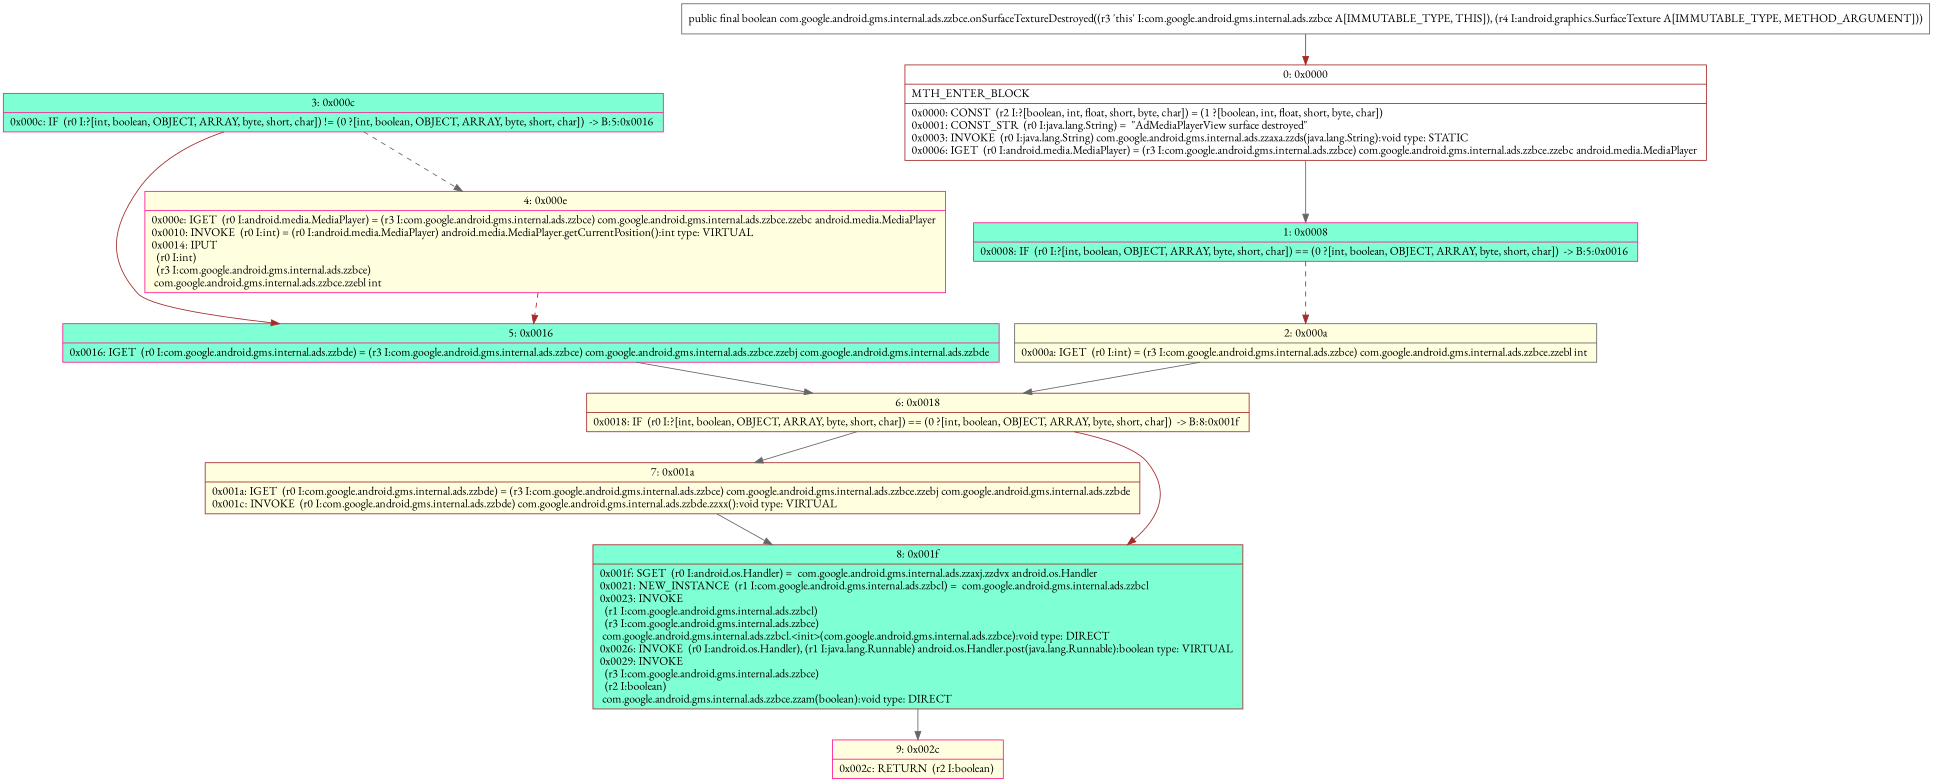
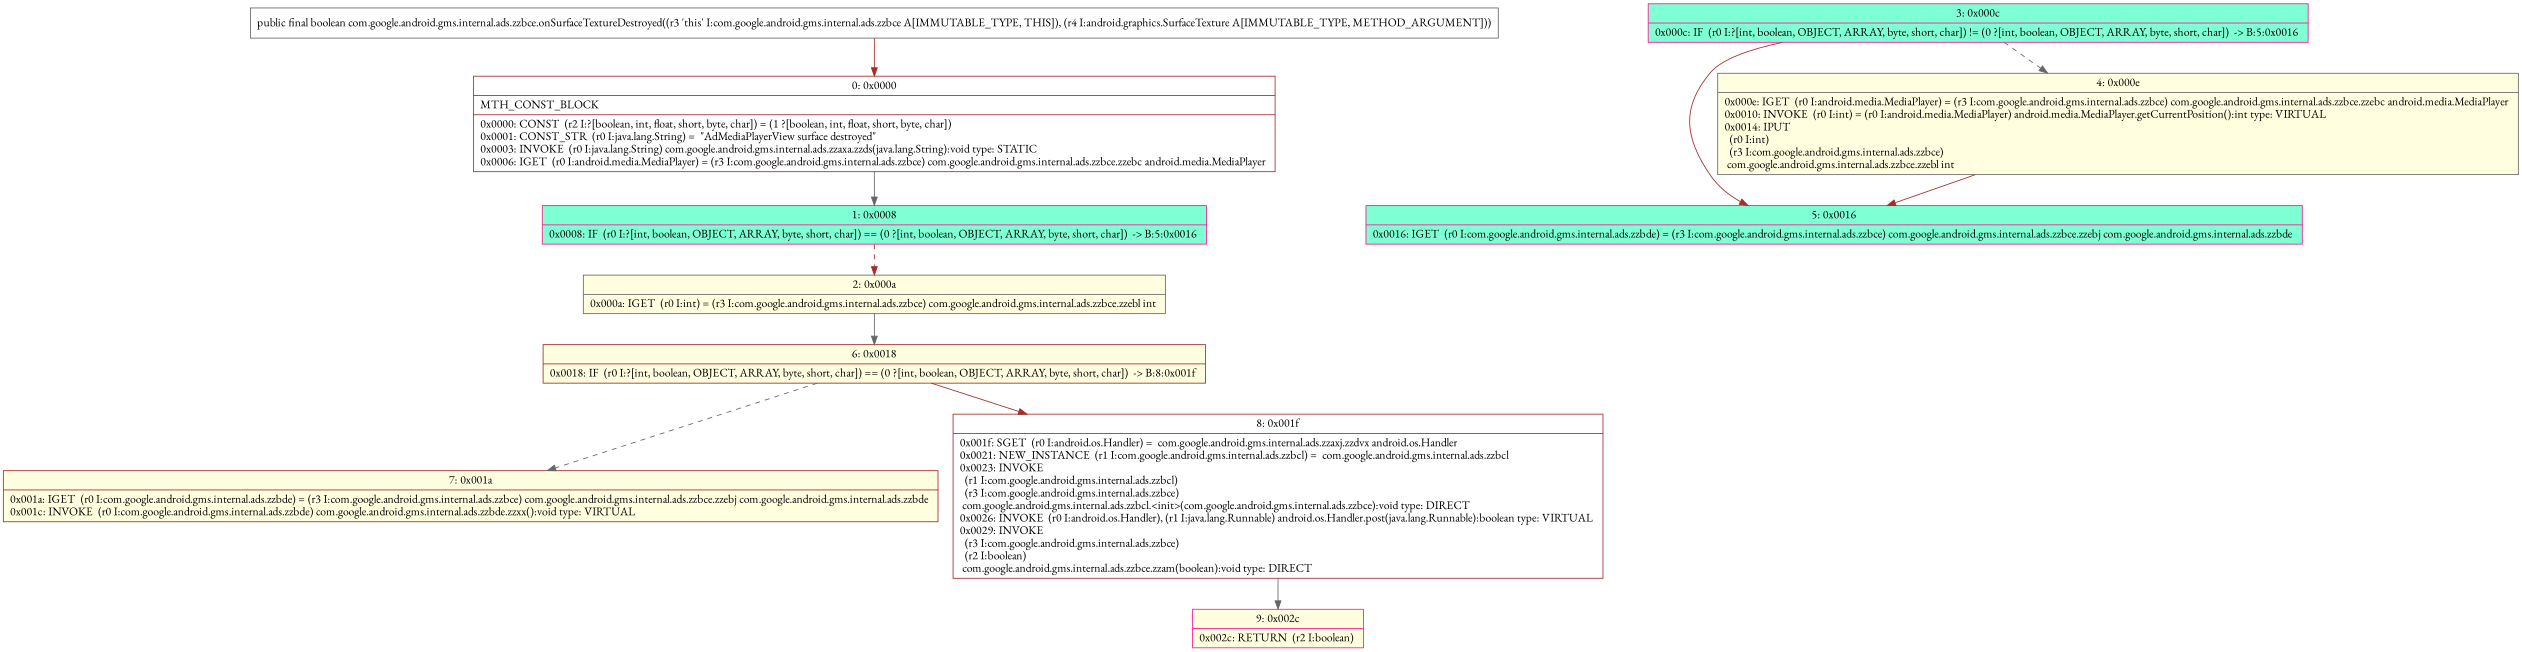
(971, 93) -> (540, 105)
(545, 242) -> (2118, 124)
(536, 304) -> (1935, 189)
(720, 377) -> none
(810, 446) -> (686, 426)
(741, 527) -> none
(918, 627) -> (1278, 496)
